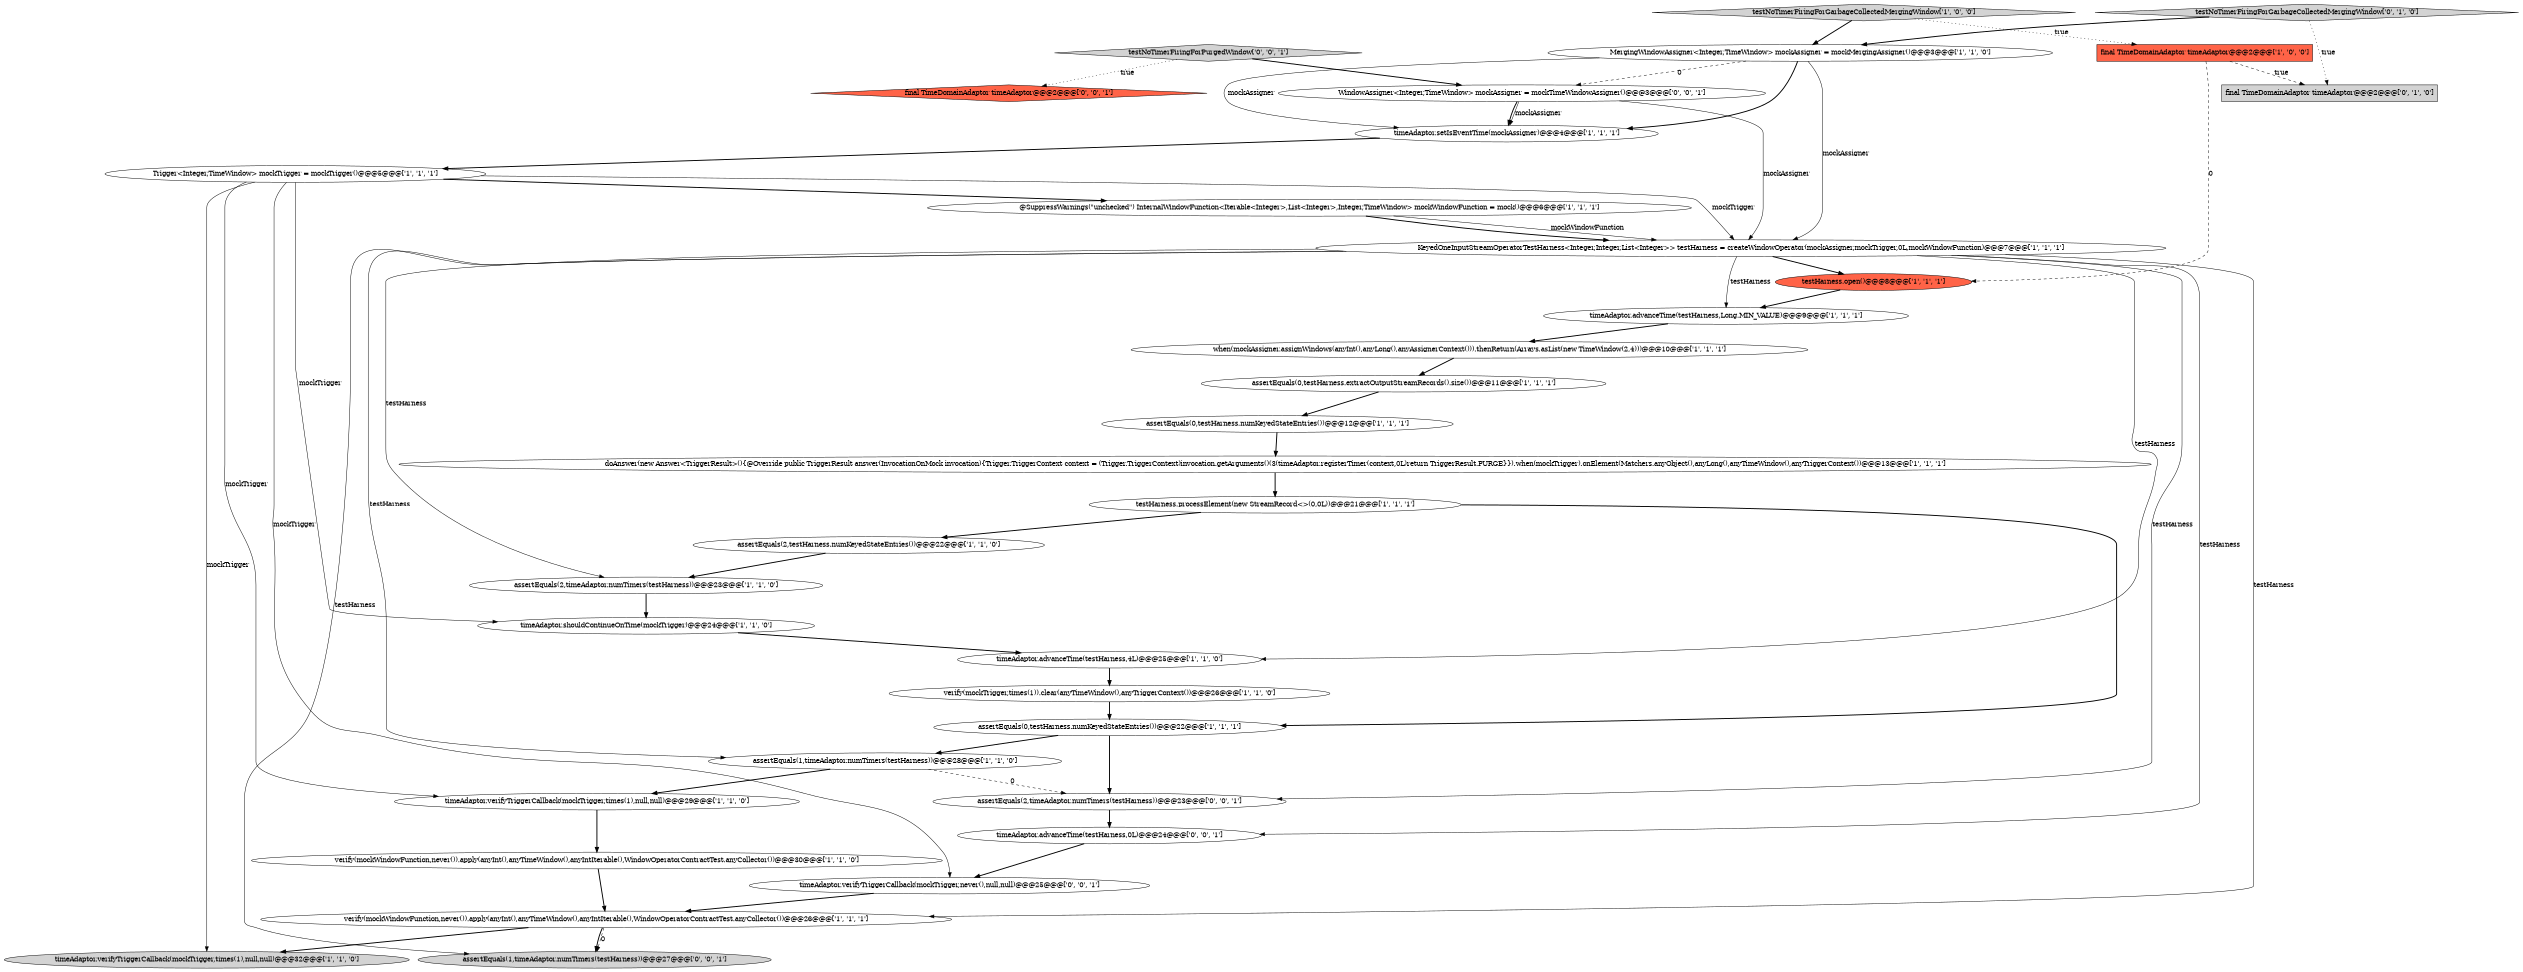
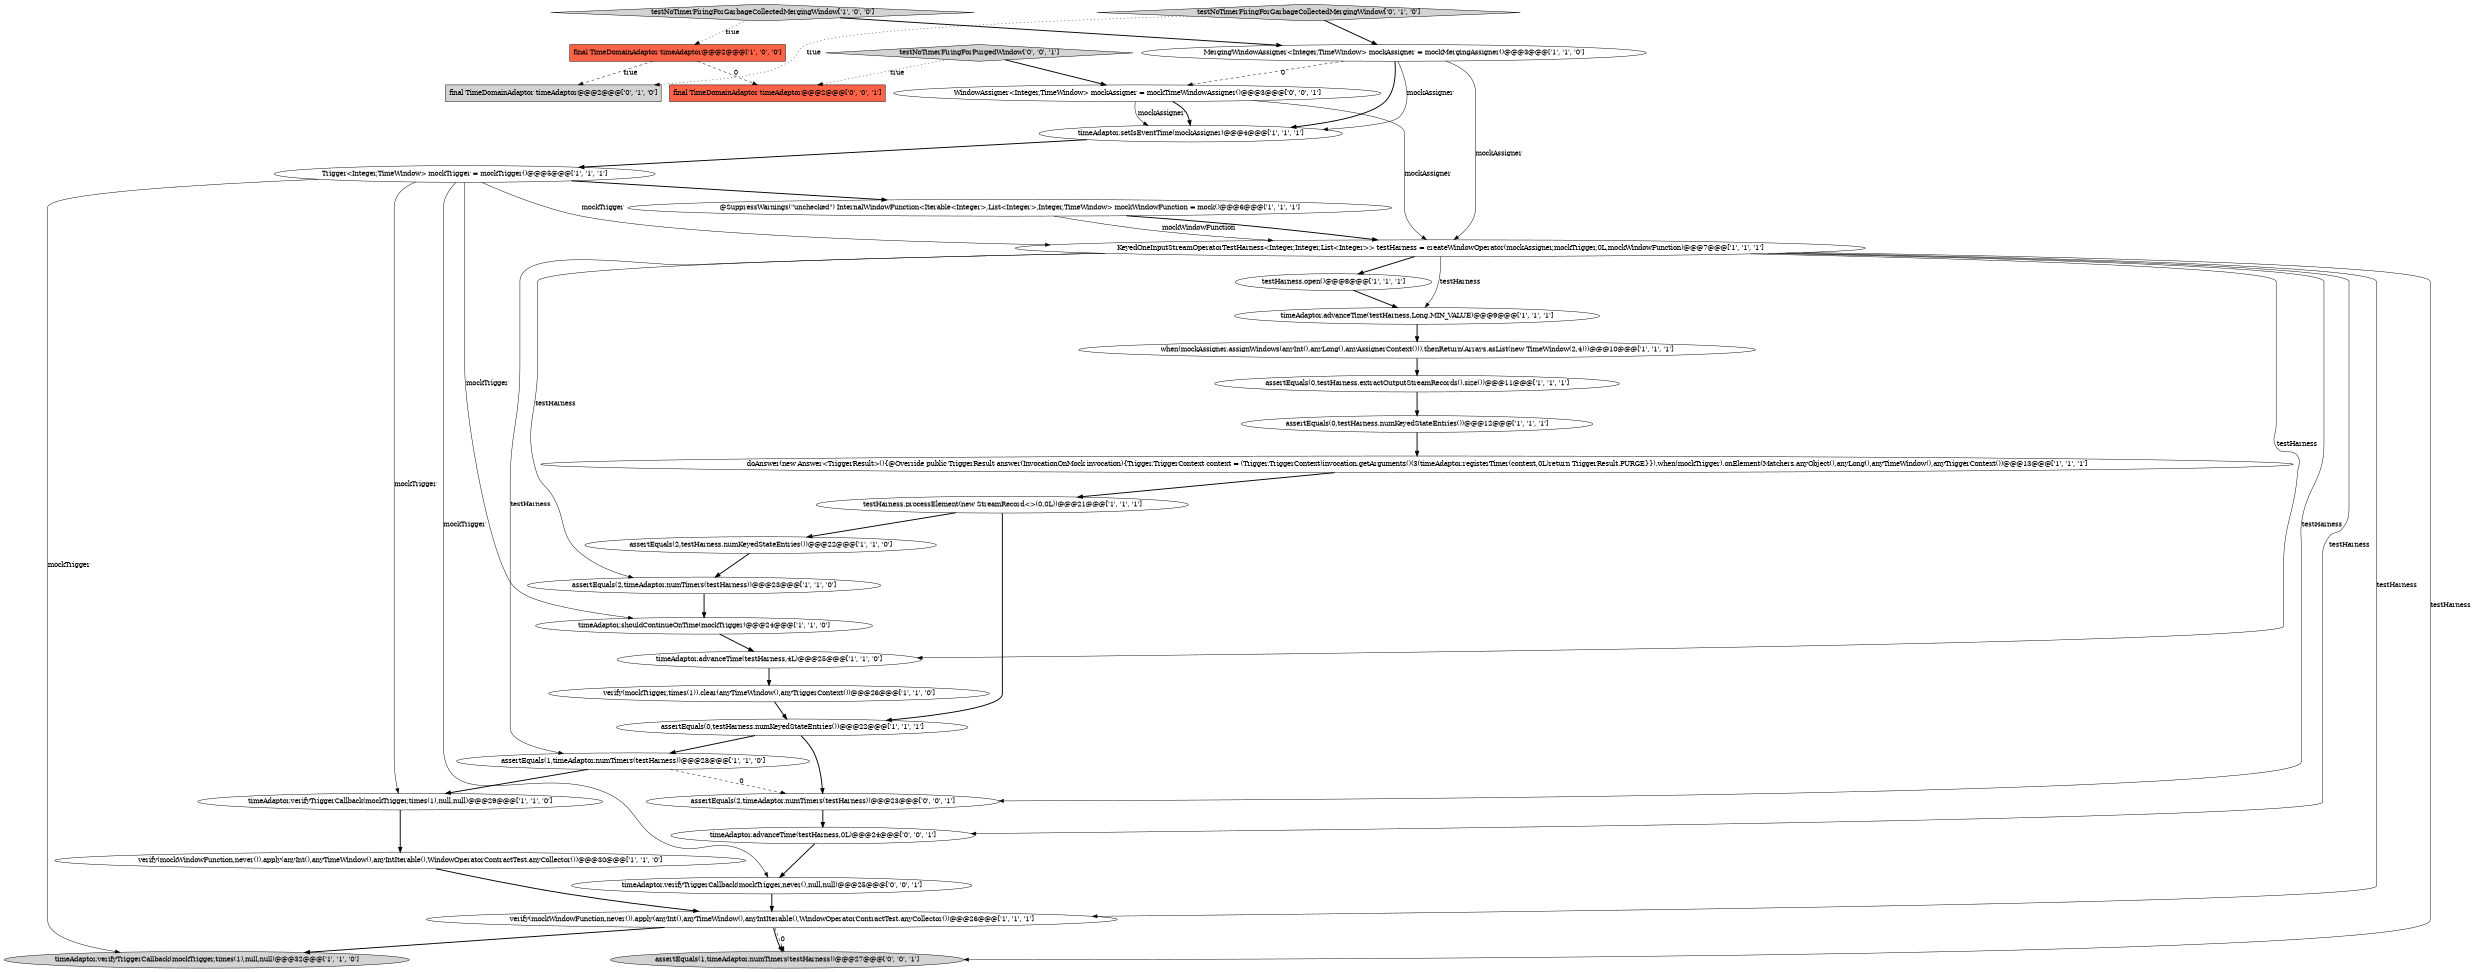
(1009, 93) -> (777, 93)
(2188, 263) -> (725, 72)
(1874, 282) -> (1334, 282)
